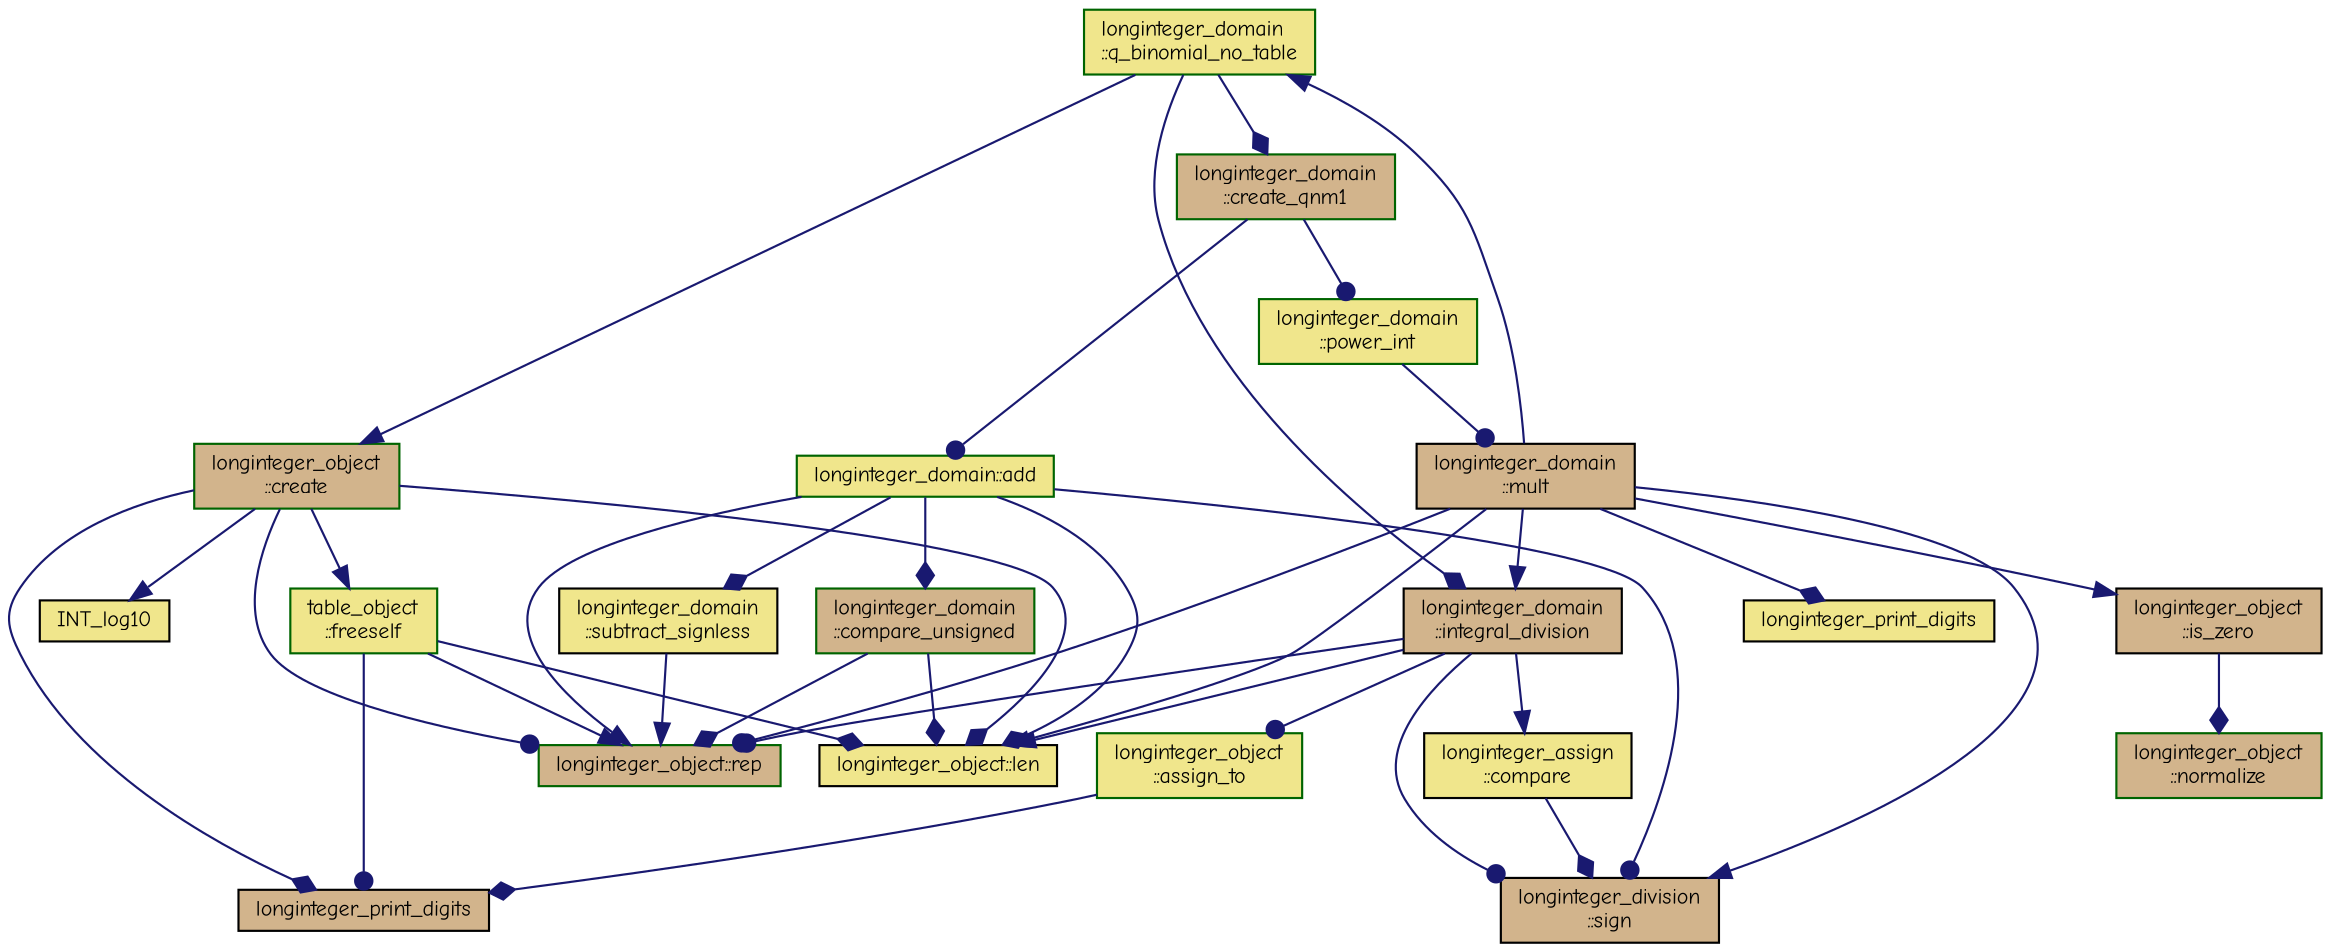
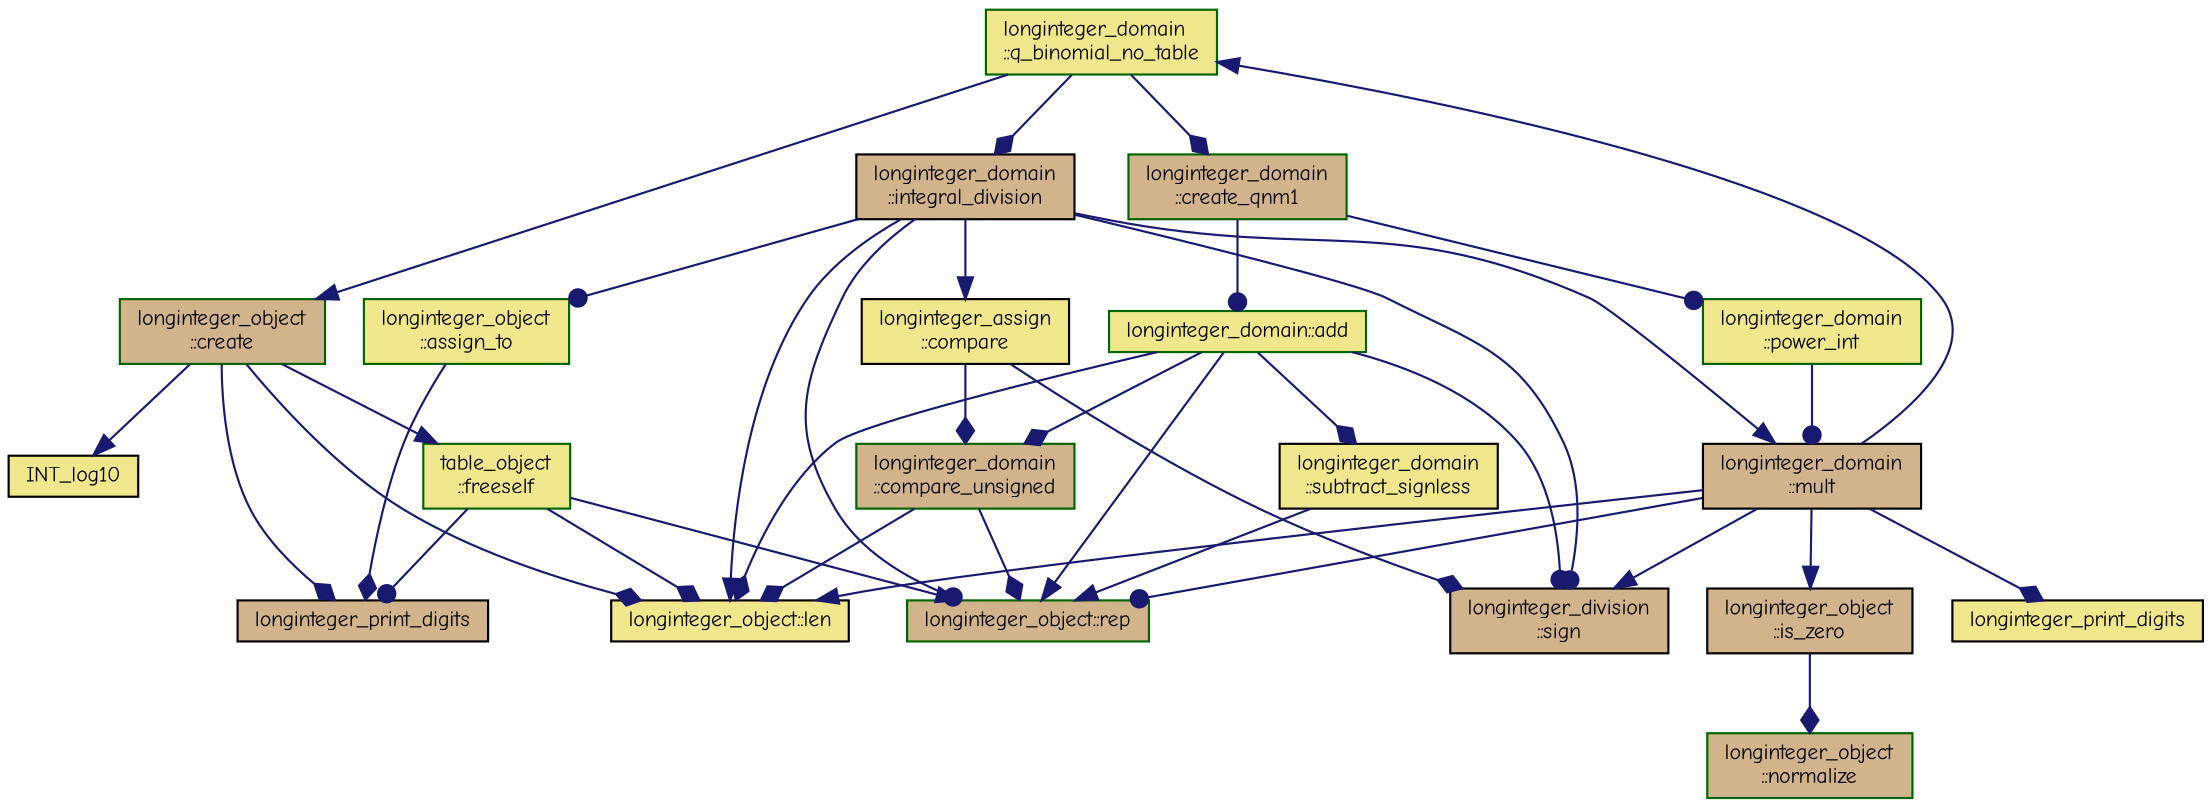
none -> (965, 386)
(1520, 535) -> (1424, 249)
(318, 687) -> none
